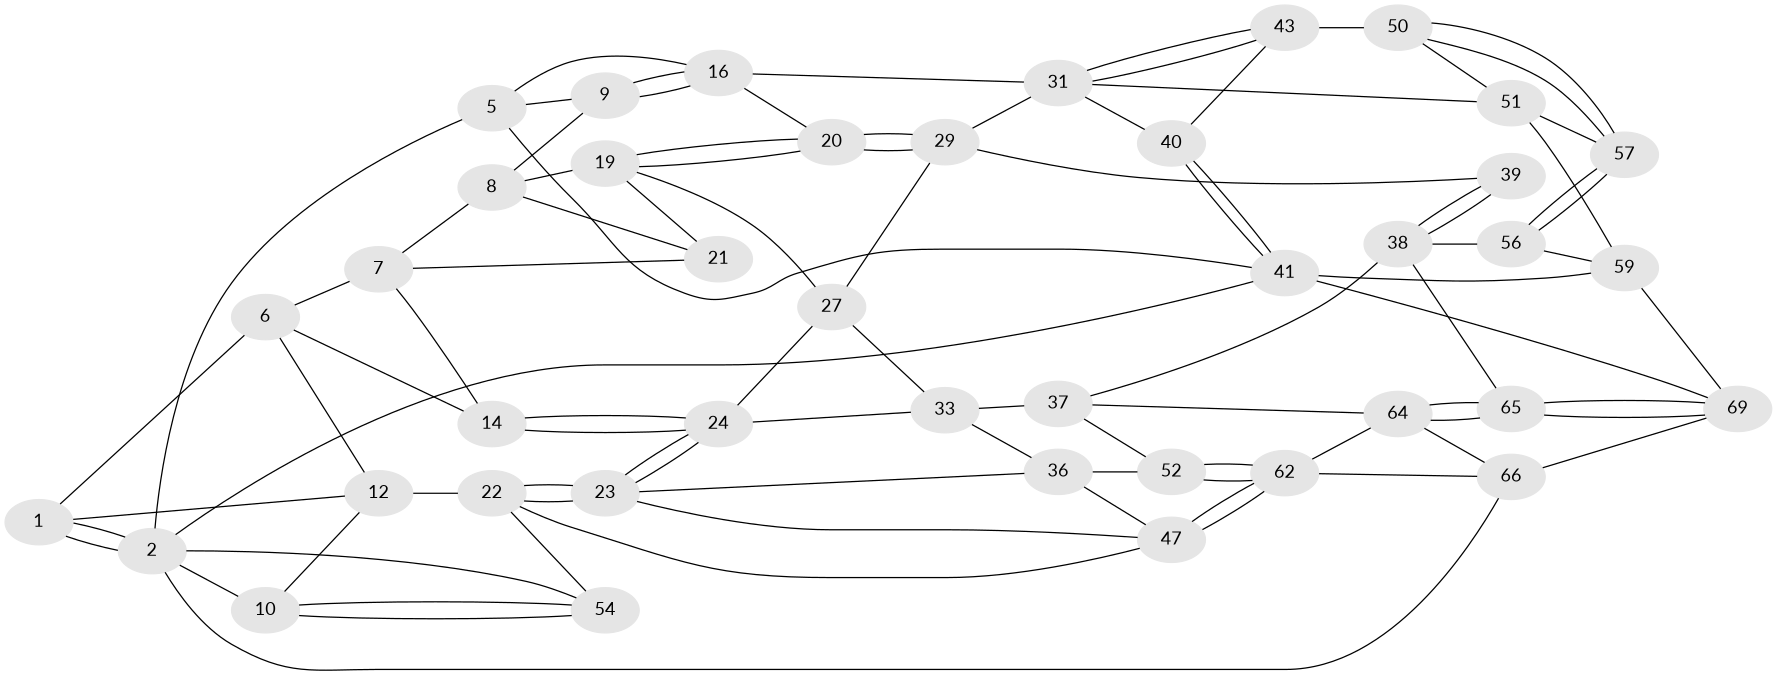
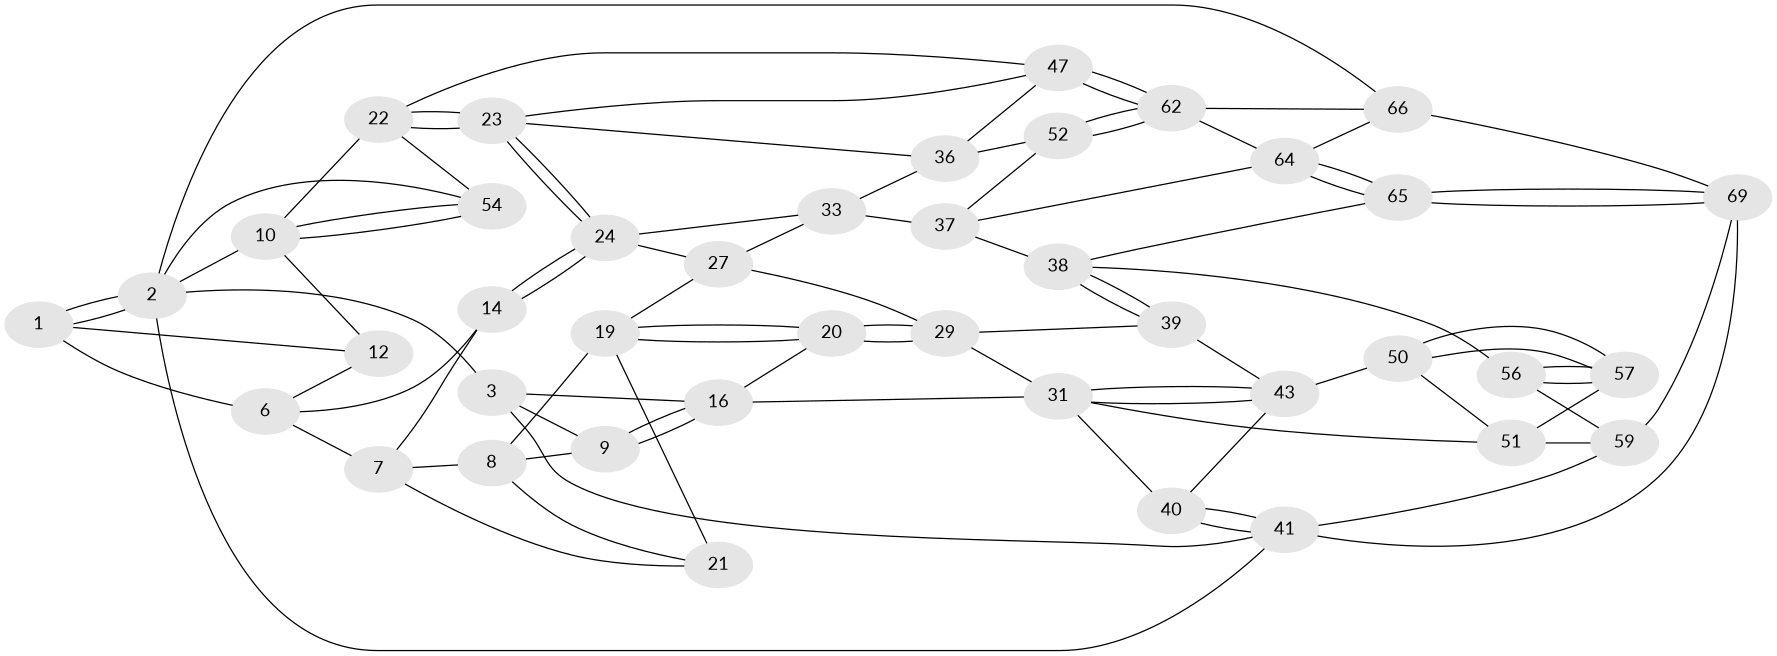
(492, 108) -> (492, 393)
none -> (1228, 359)
(436, 493) -> (328, 172)
